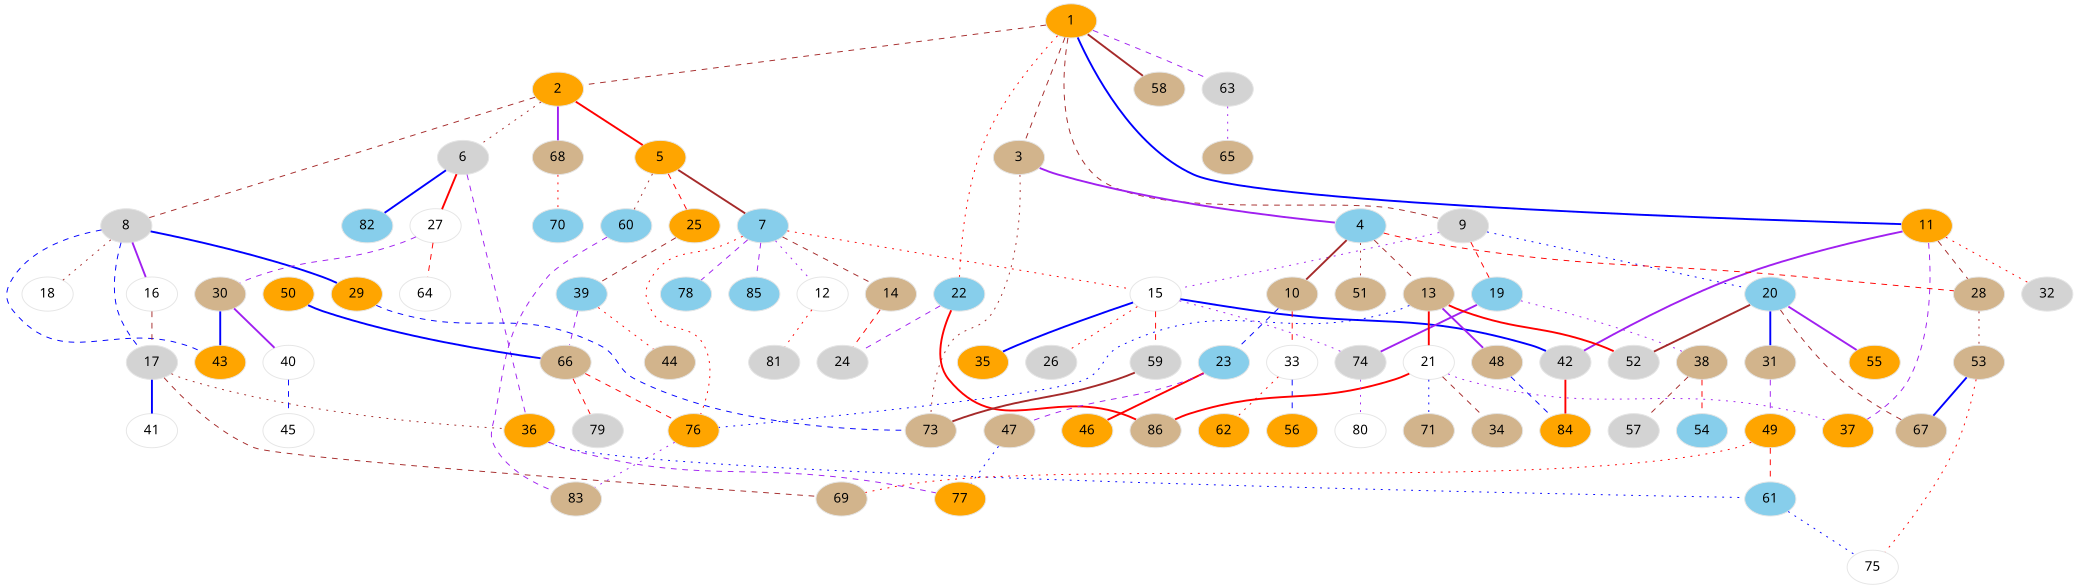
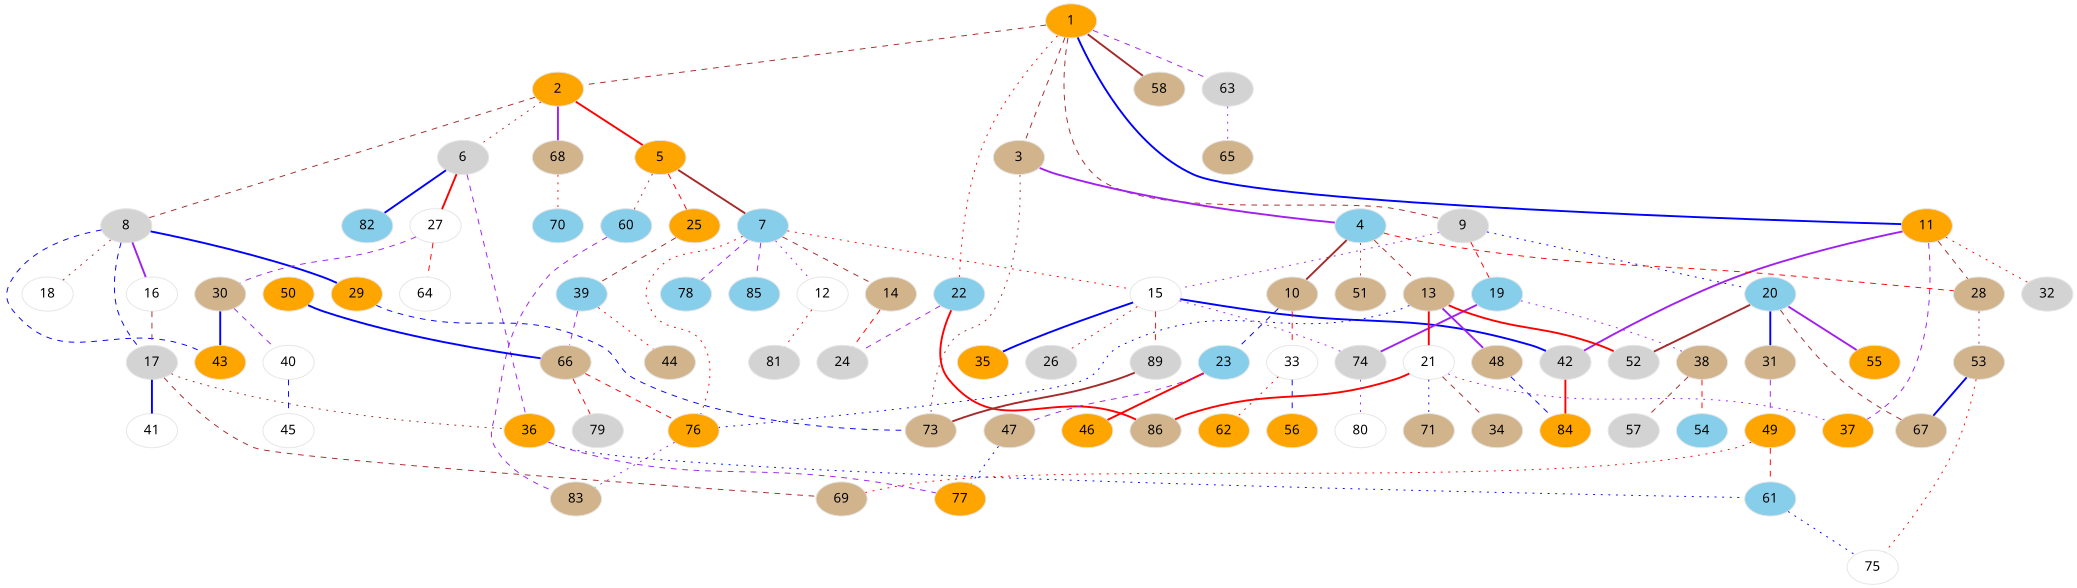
(254, 328) -> (254, 328)
(1156, 362) -> (1156, 362)
